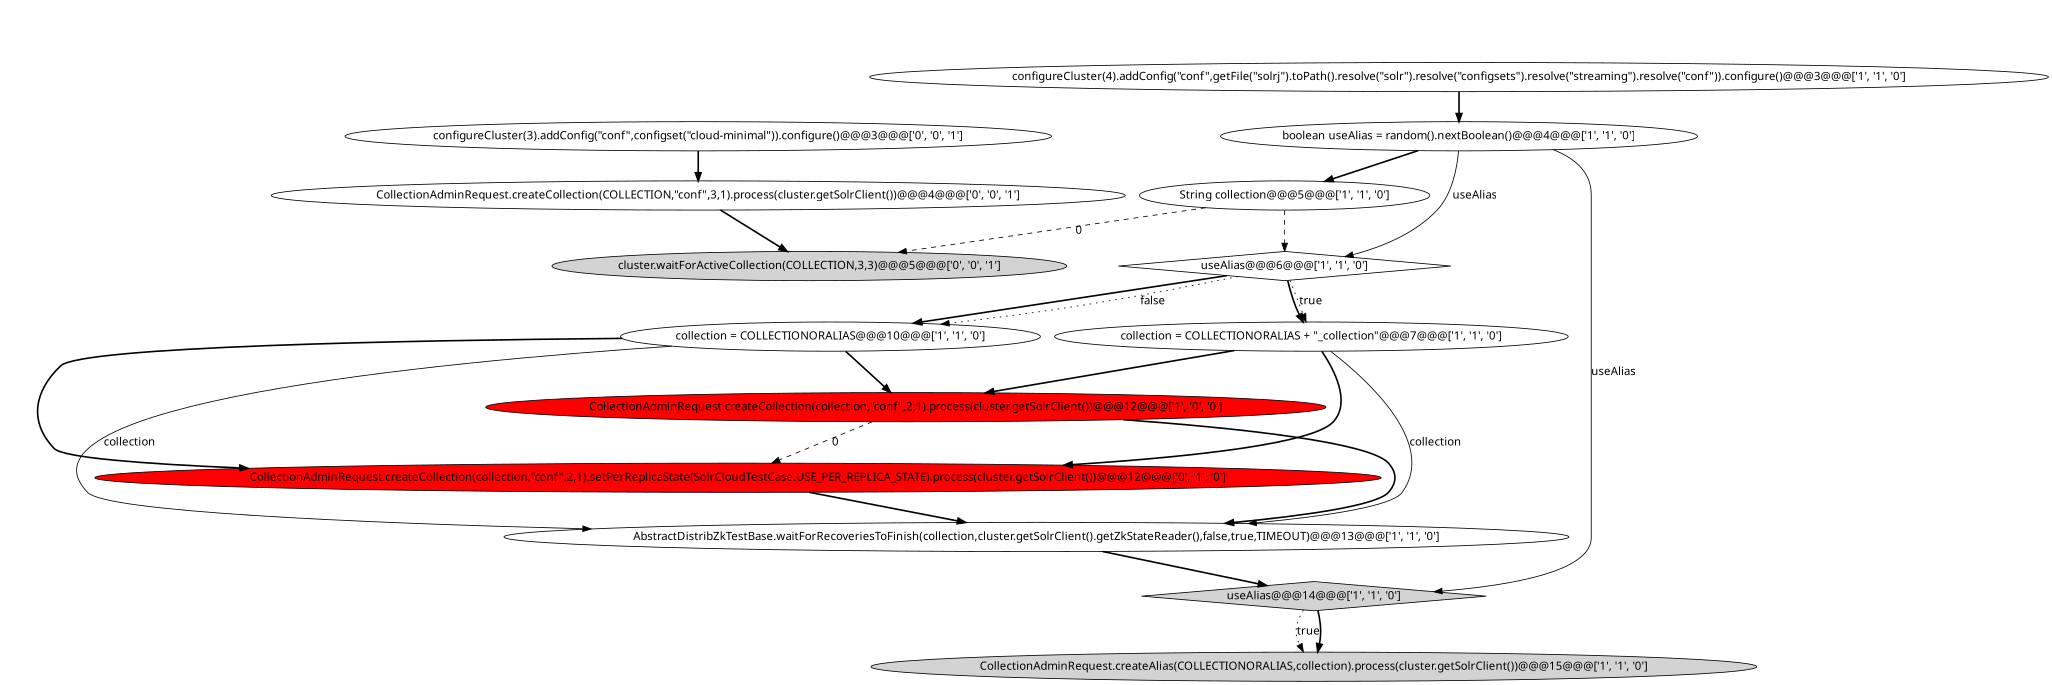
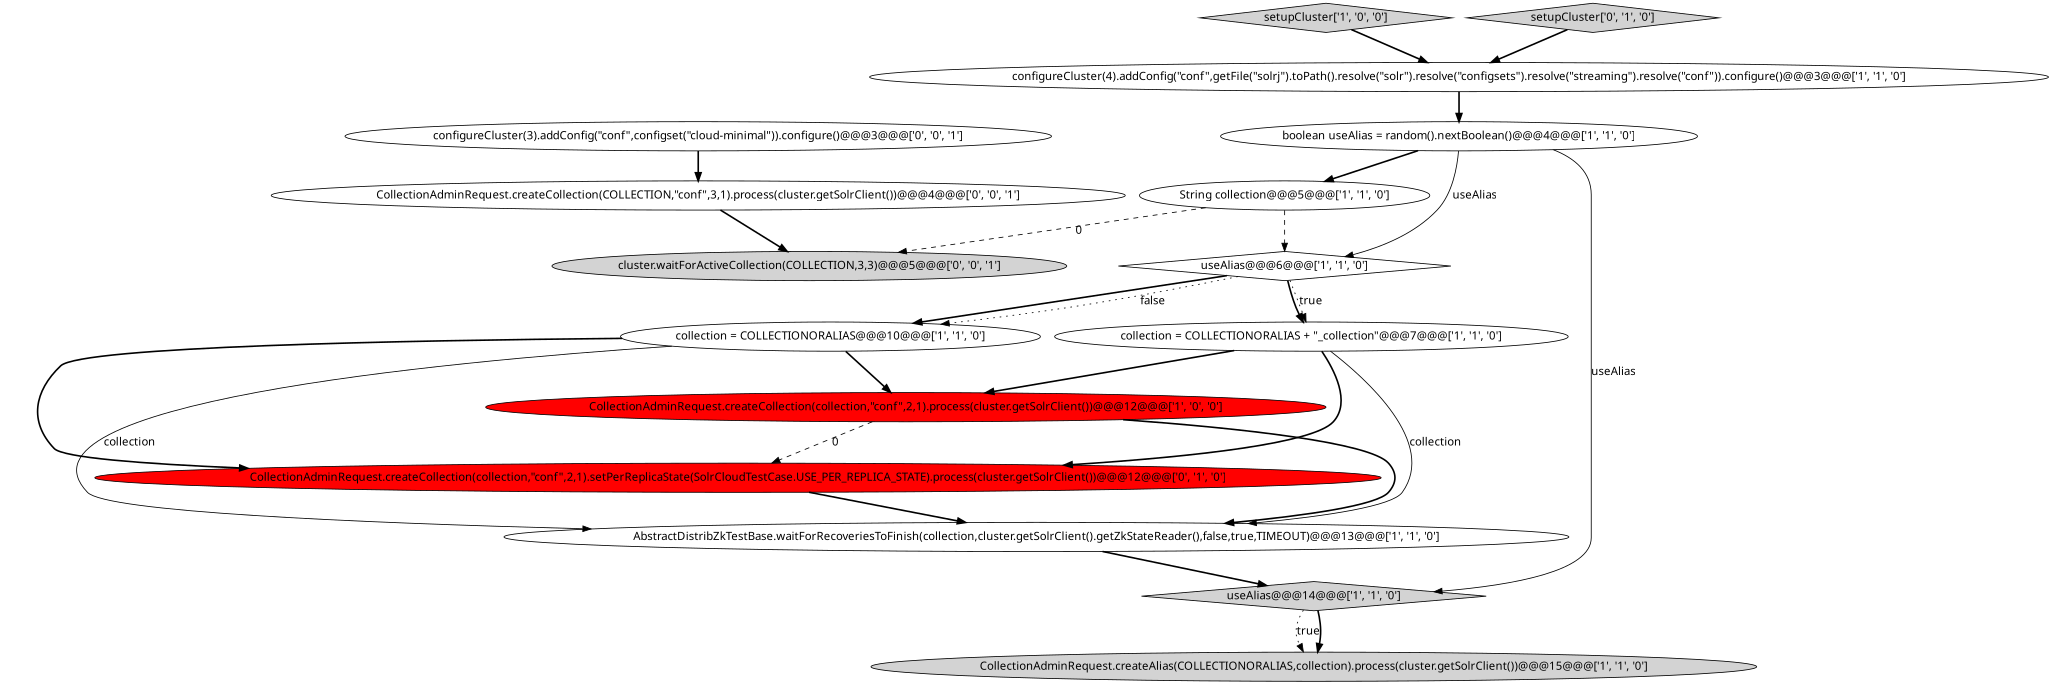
none -> (1326, 18)
none -> (1593, 18)
